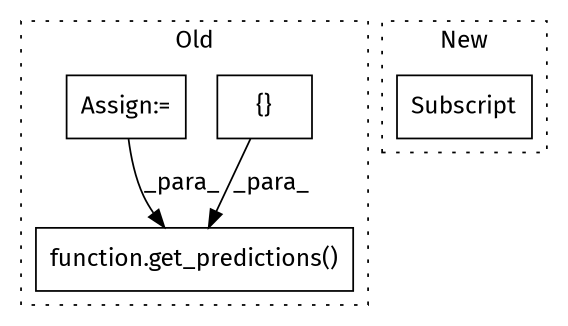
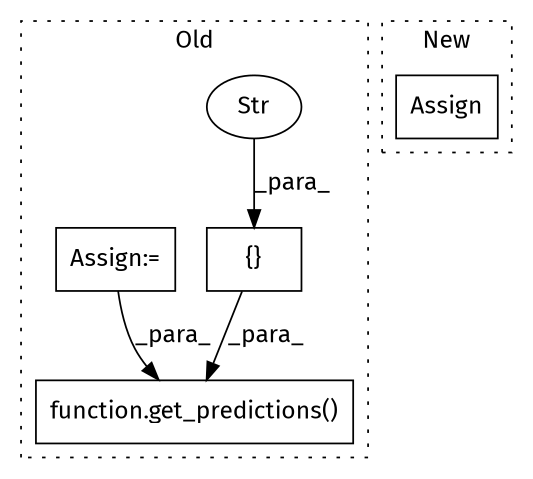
none -> (254, 107)
(464, 107) -> (447, 107)
